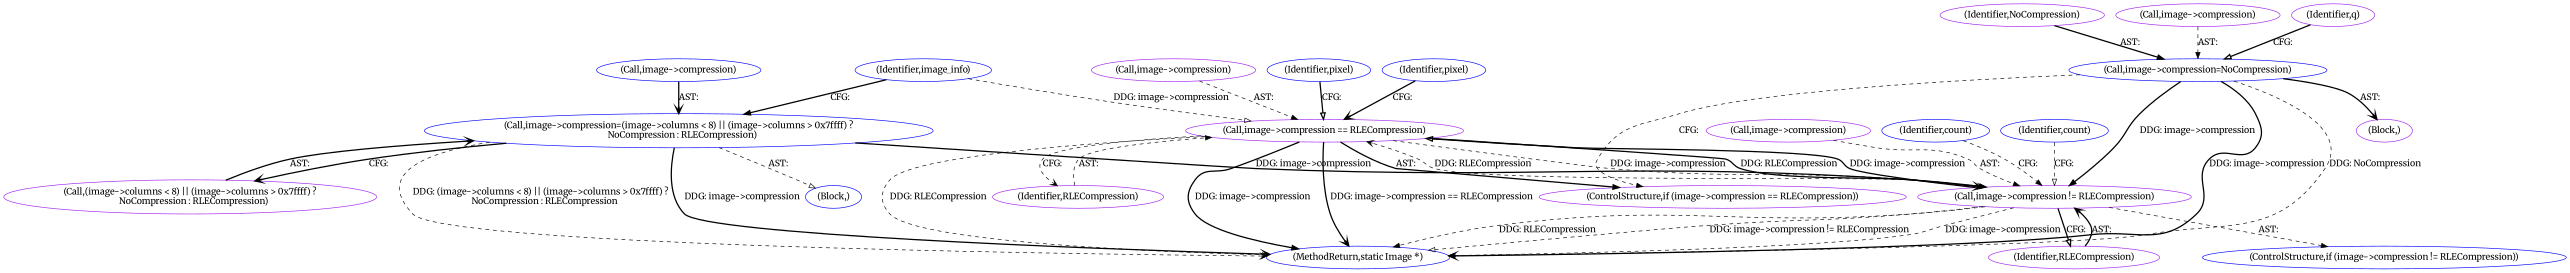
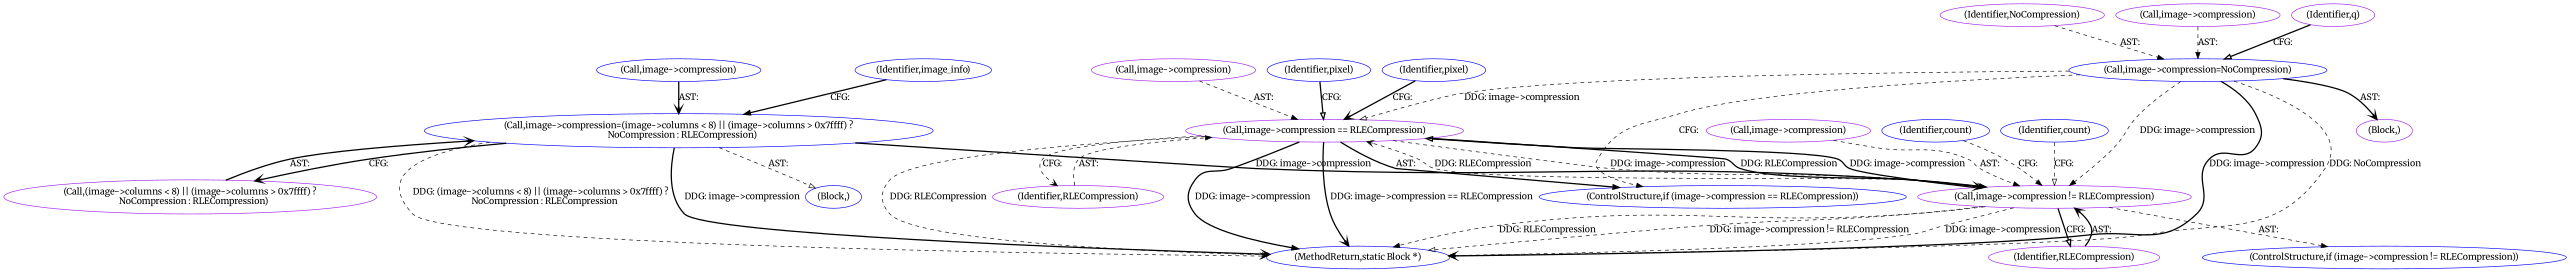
(2106, 41) -> (2106, 41)
(1106, 101) -> (1716, 77)
(2127, 131) -> (2127, 131)
(1723, 197) -> (1723, 197)
(1358, 258) -> (1358, 258)
